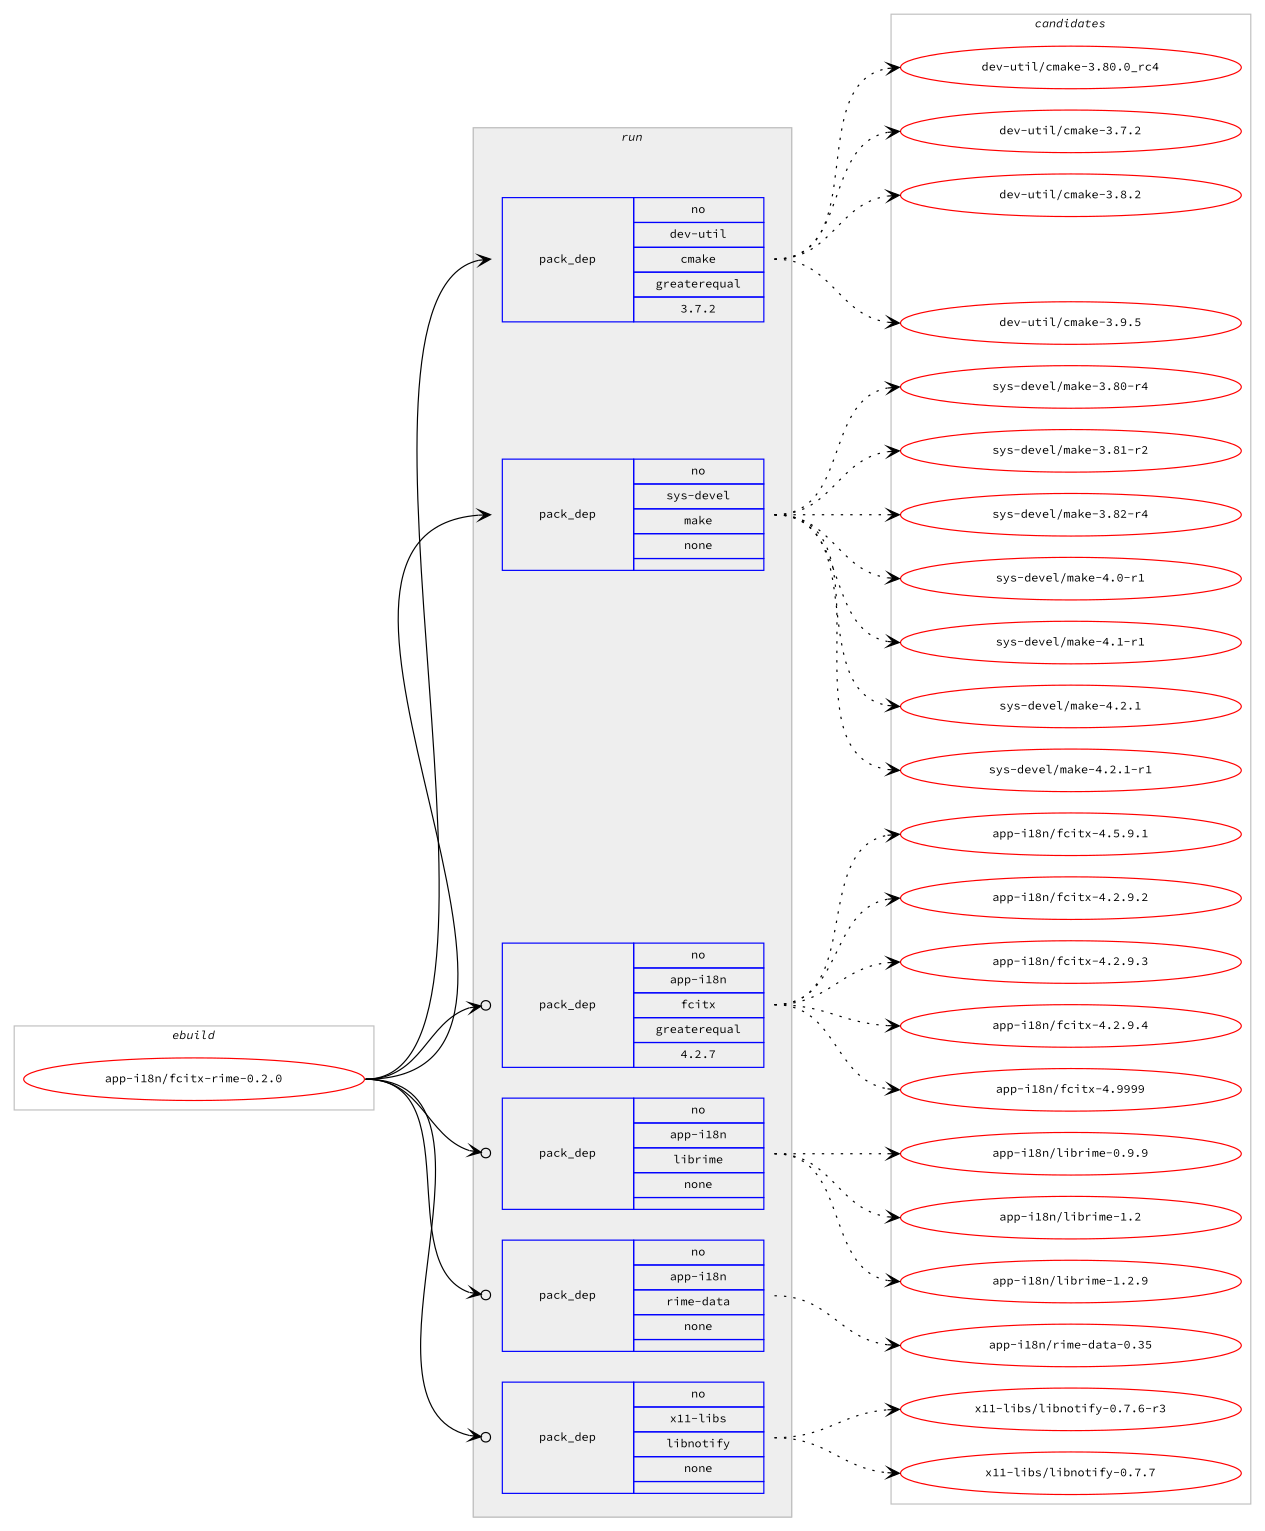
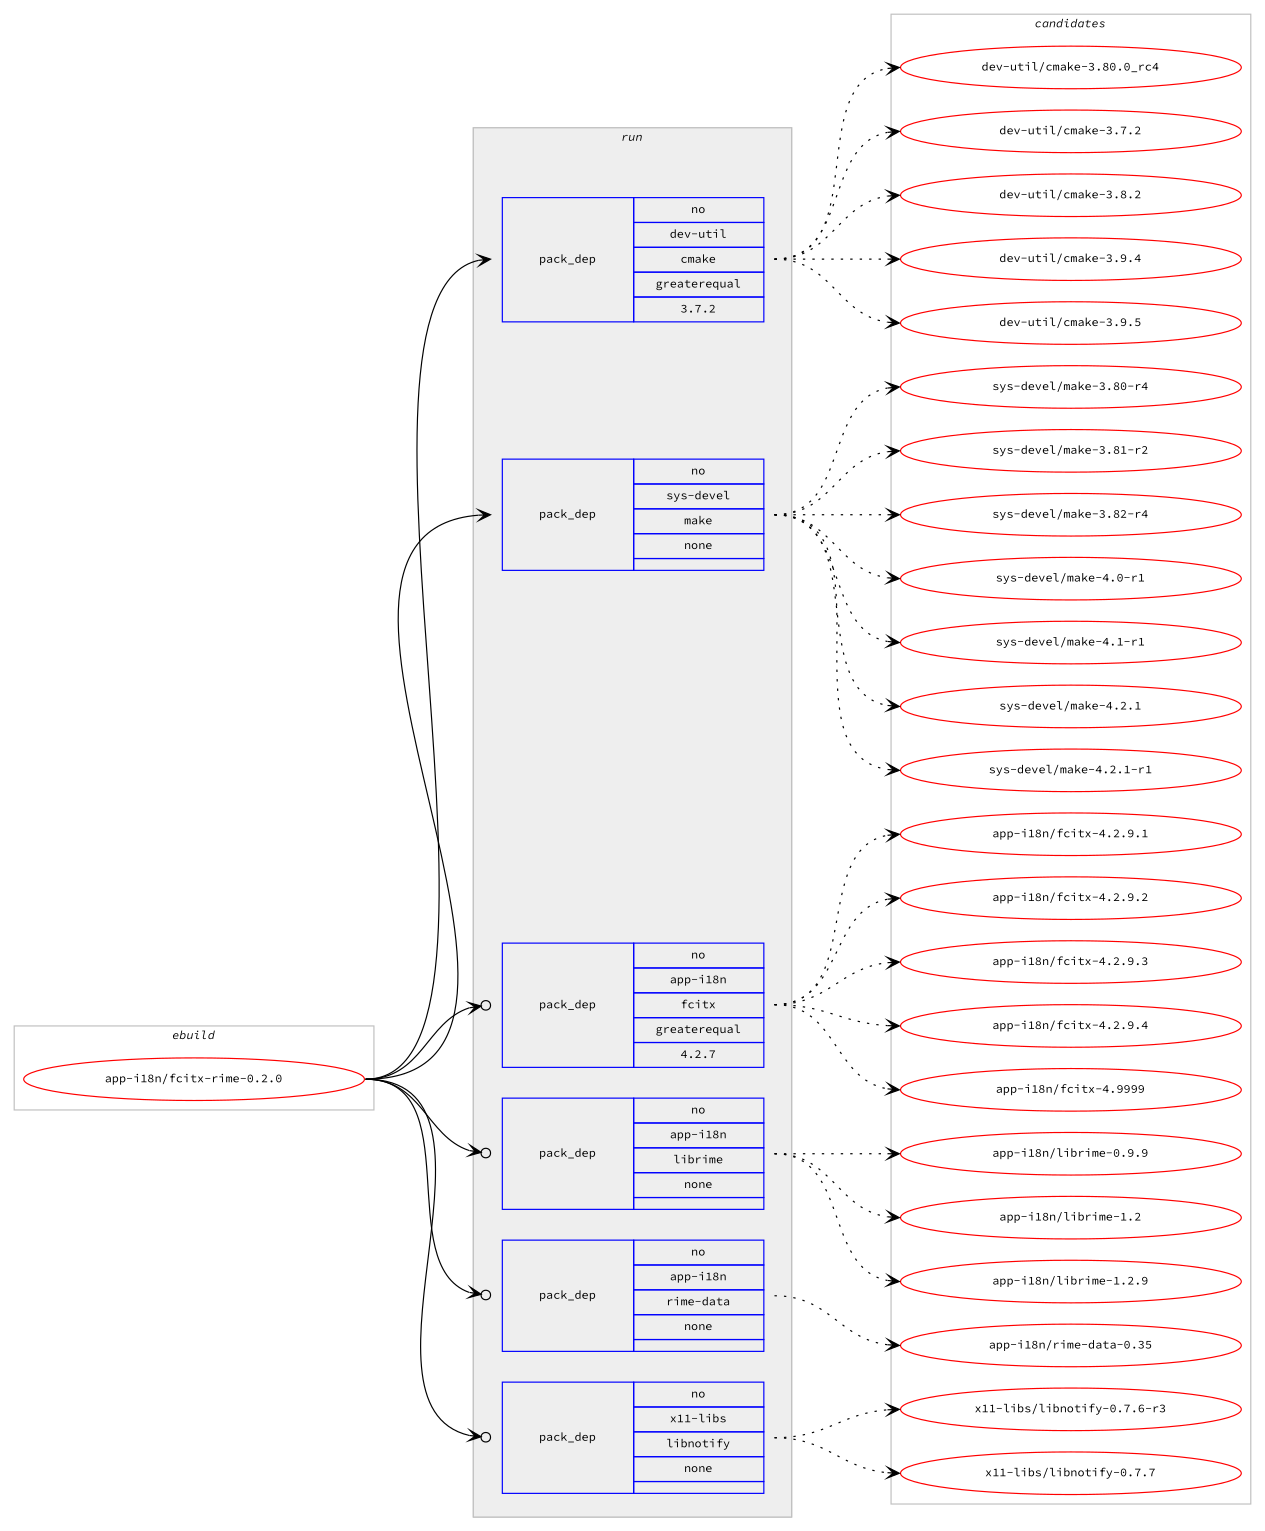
none -> (1071, 259)
(1071, 834) -> (1071, 834)
